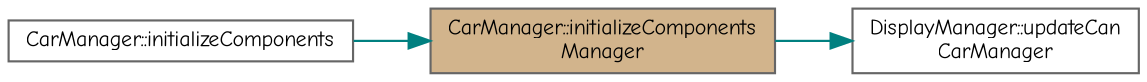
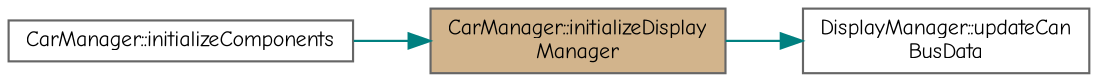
(603, 41) -> (578, 41)
(996, 41) -> (946, 41)
